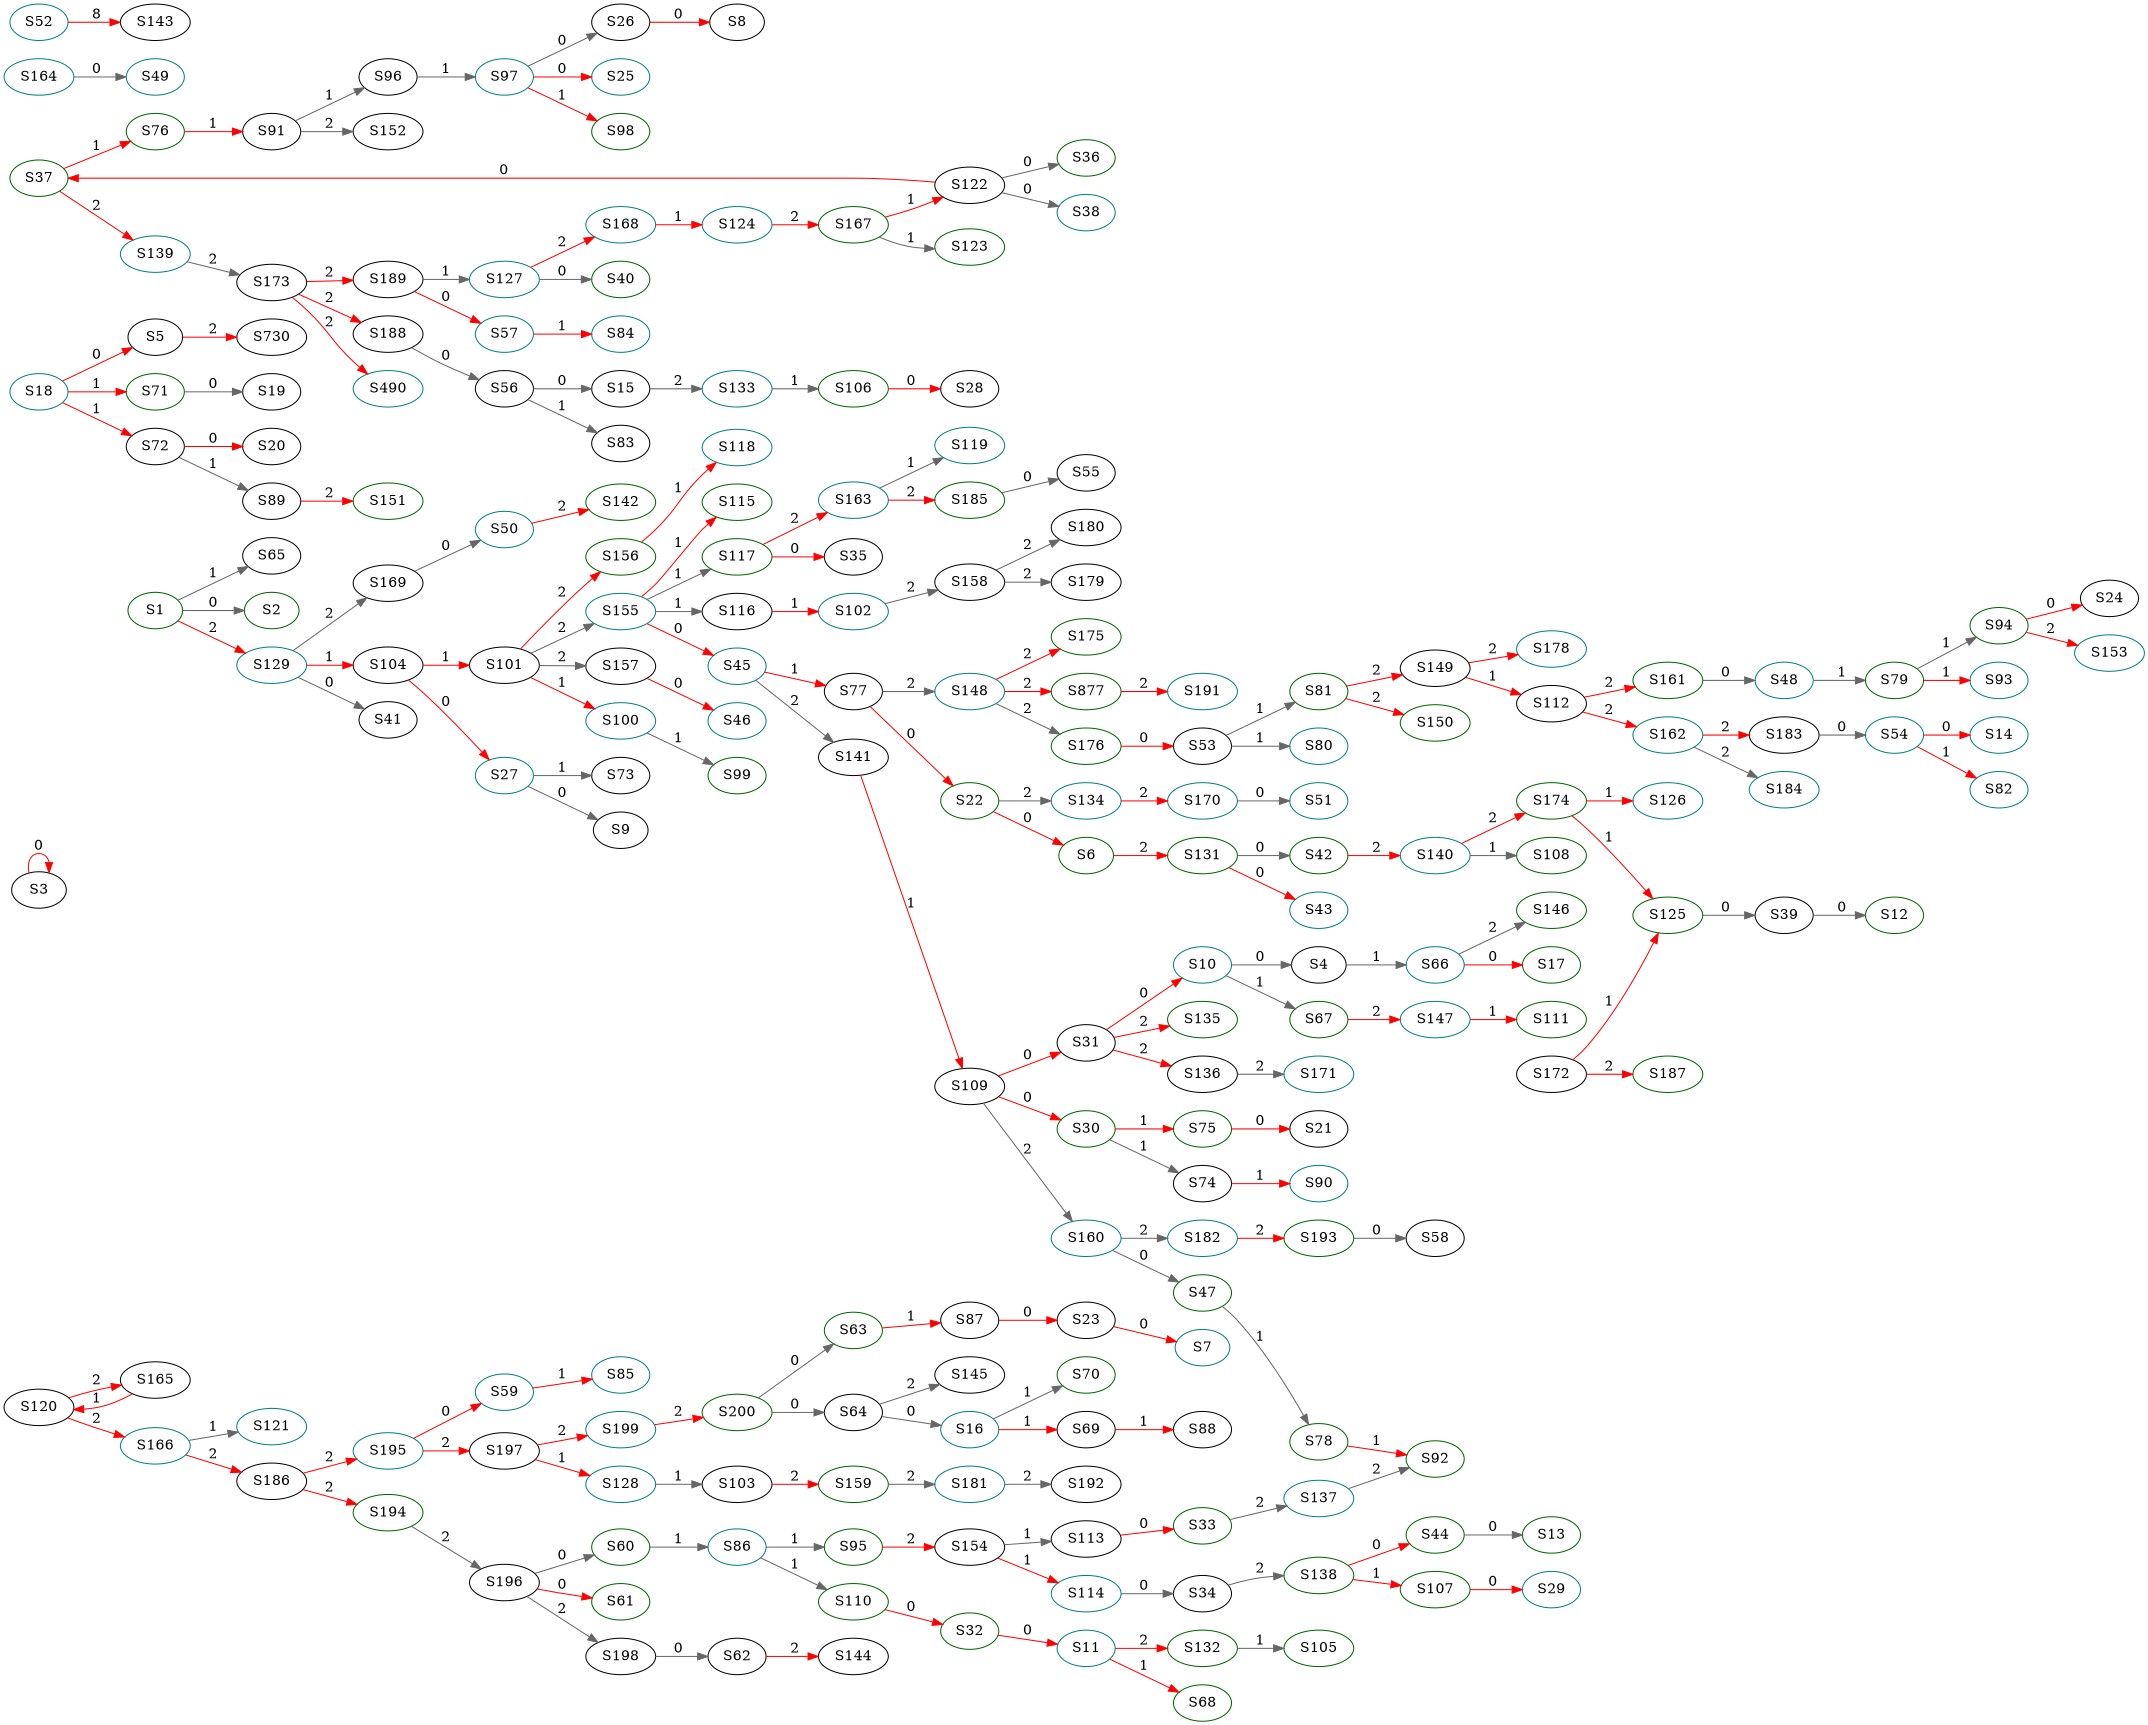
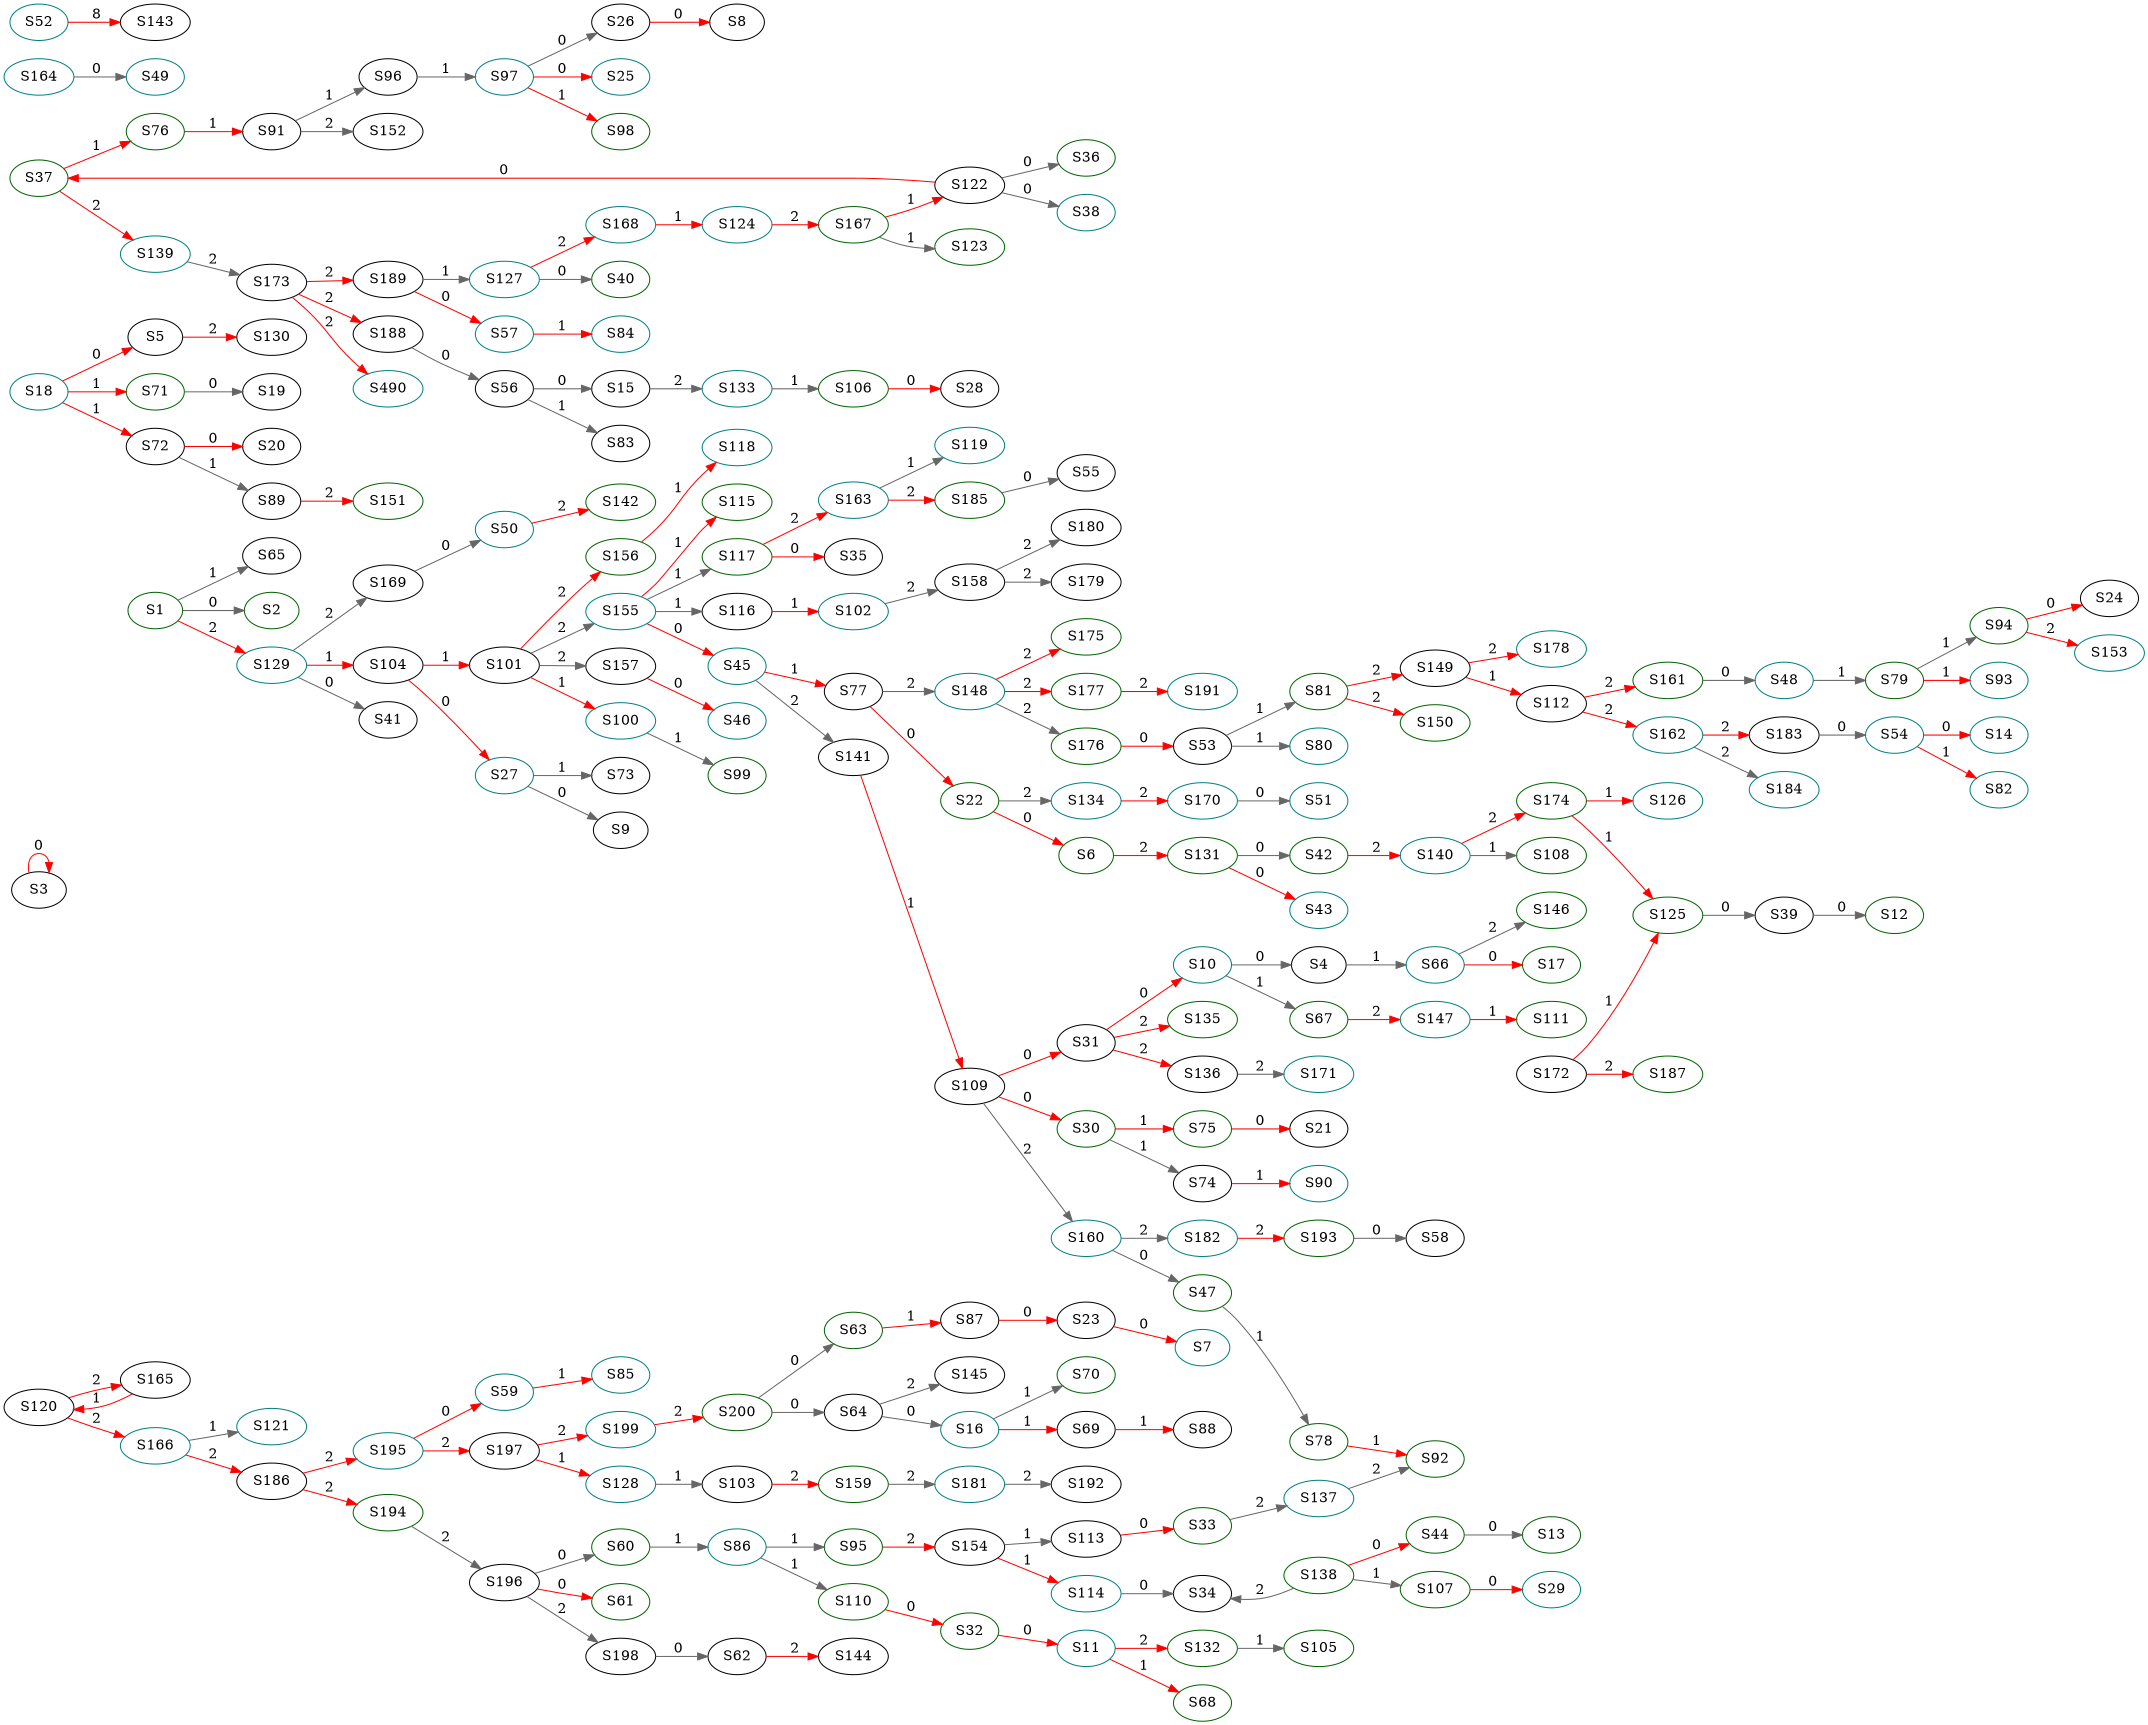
(272, 337) -> (272, 337)
(1086, 692) -> (1086, 692)
(1251, 1579) -> (1268, 1597)
(1372, 1582) -> (1372, 1582)
